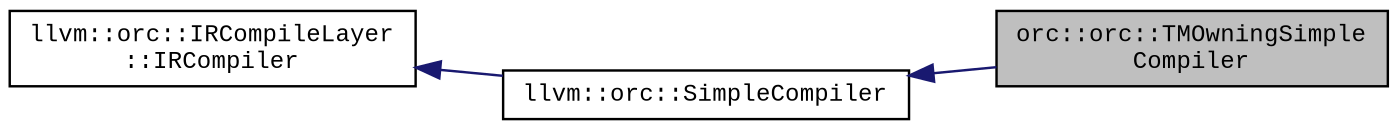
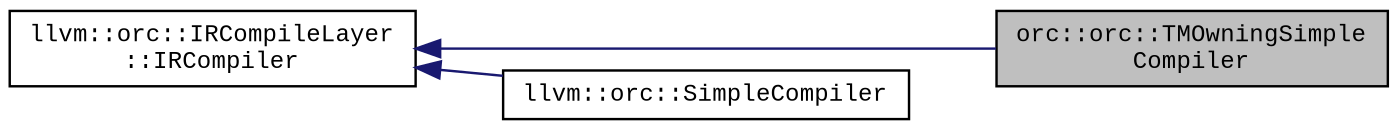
(965, 70) -> (718, 49)
